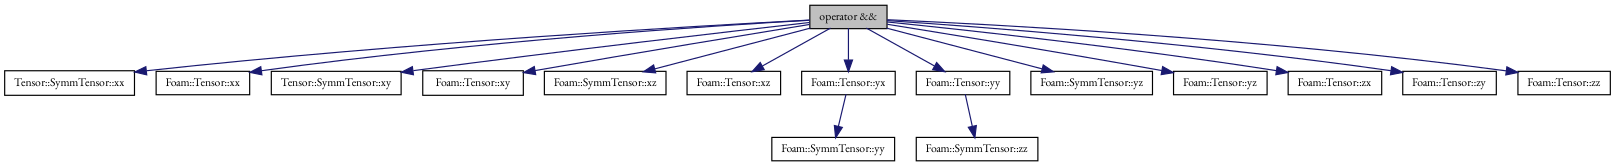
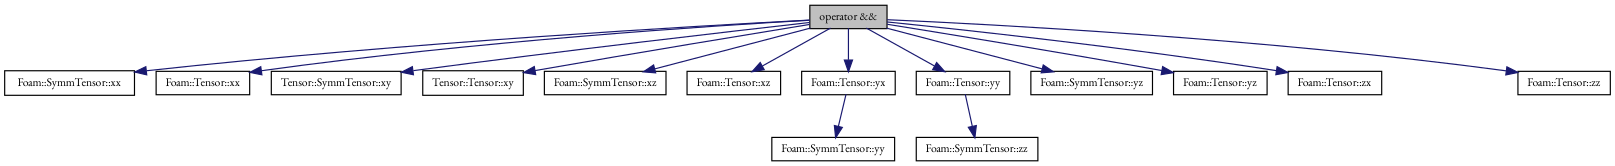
(70, 83) -> (70, 83)
(473, 83) -> (473, 83)
(1450, 83) -> none
